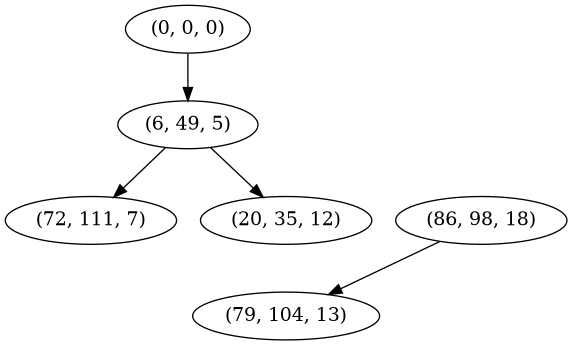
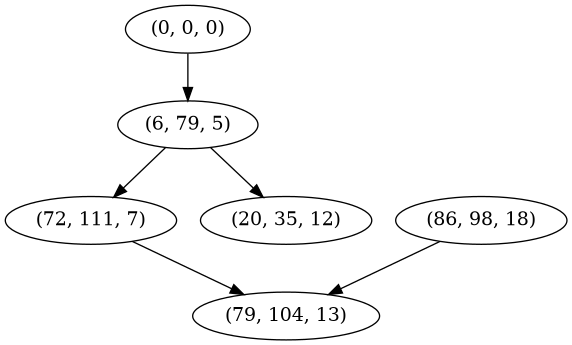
(188, 125) -> (188, 125)
none -> (182, 265)
